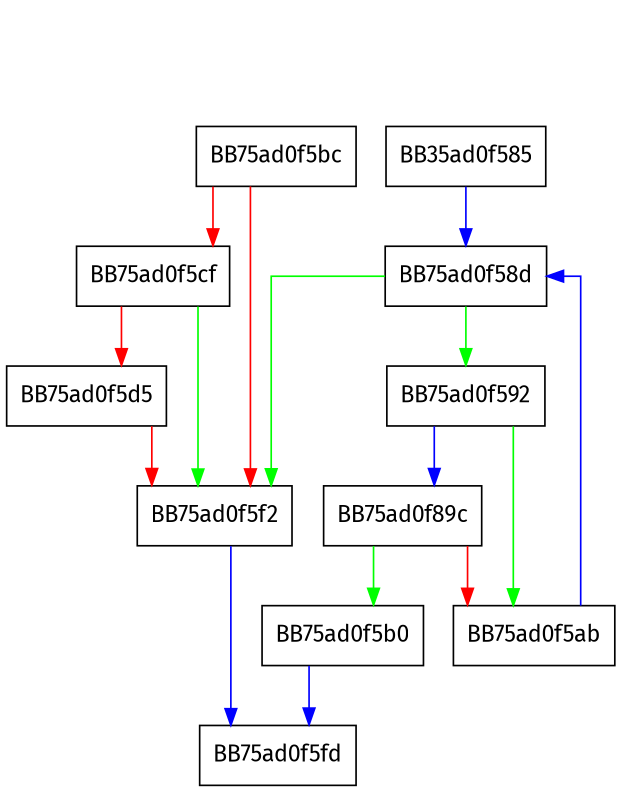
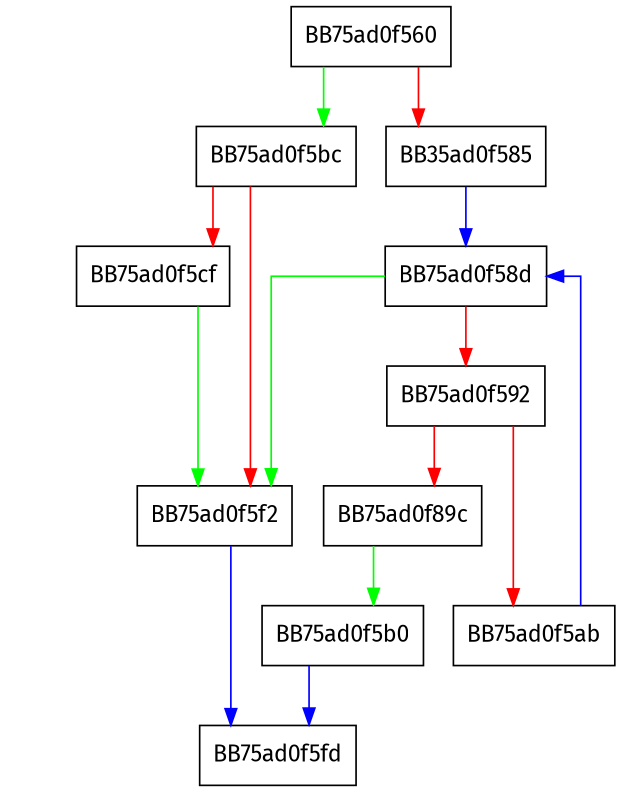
none -> (371, 37)
(466, 328) -> (466, 328)
(87, 396) -> none
(434, 447) -> (434, 447)
(513, 508) -> (513, 508)
(468, 567) -> none
